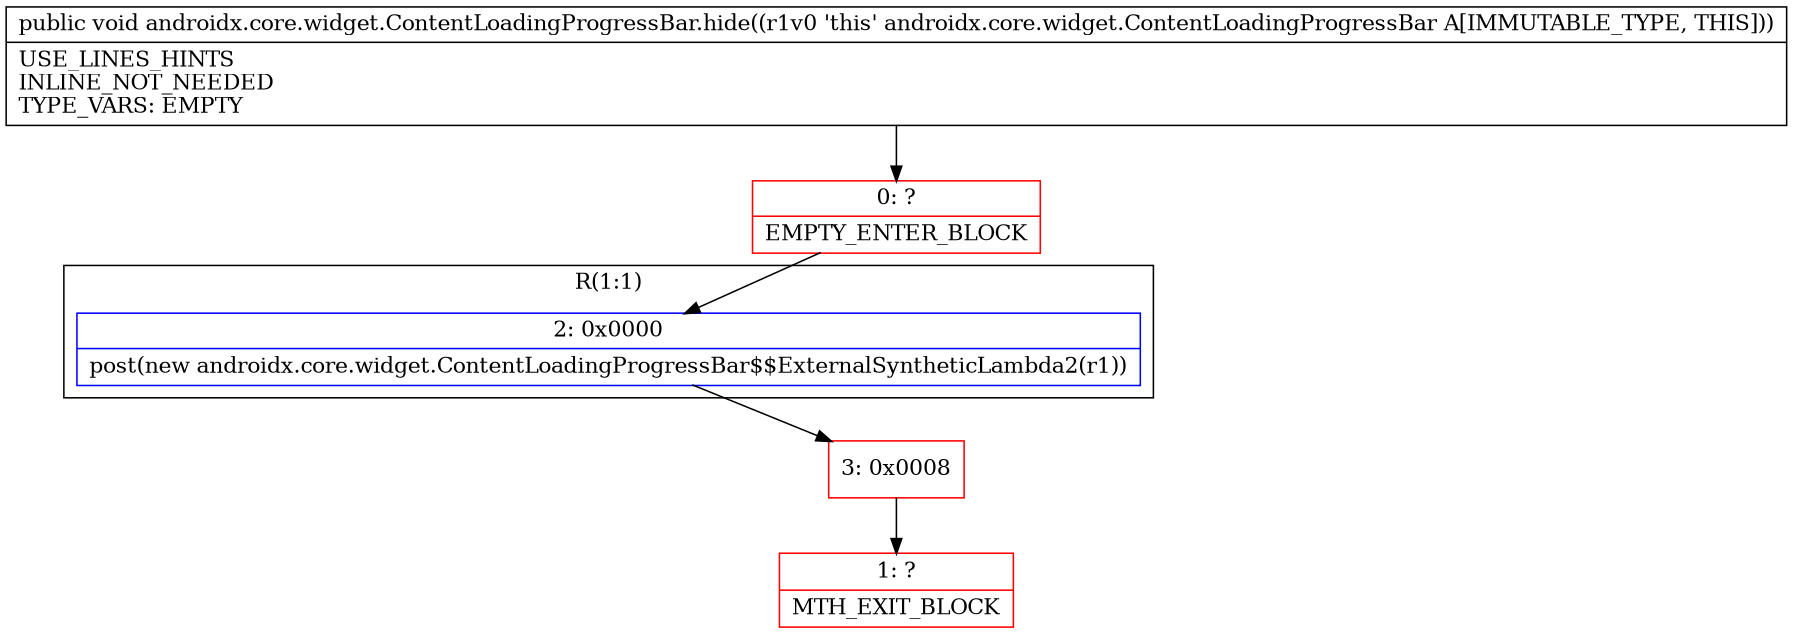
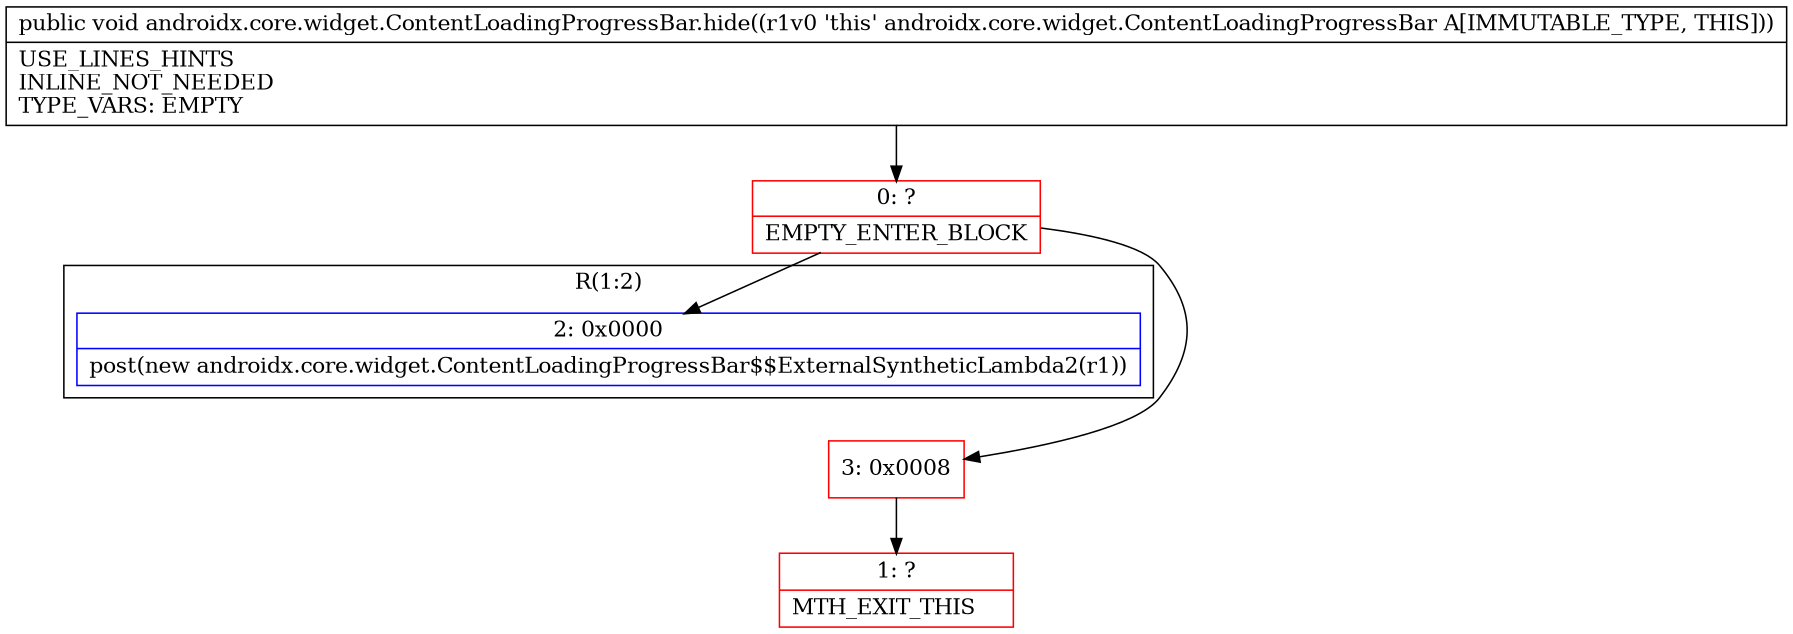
(609, 283) -> (609, 283)
(755, 410) -> (1180, 363)
(896, 608) -> (884, 608)
